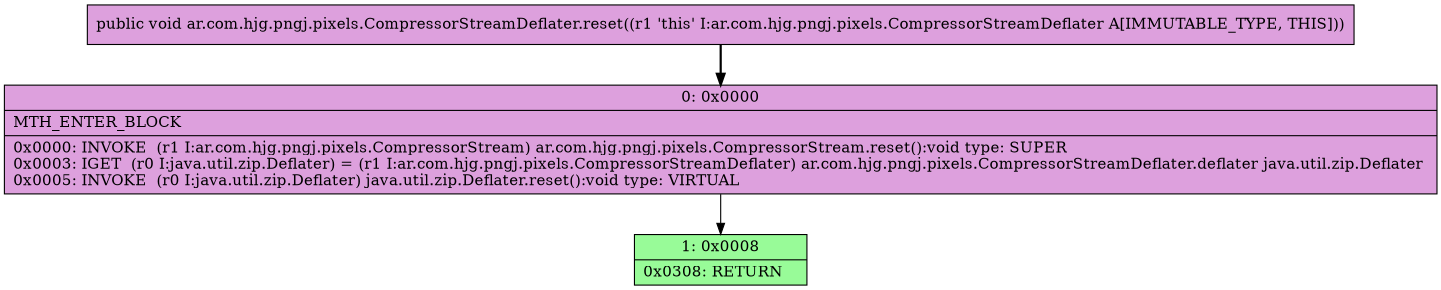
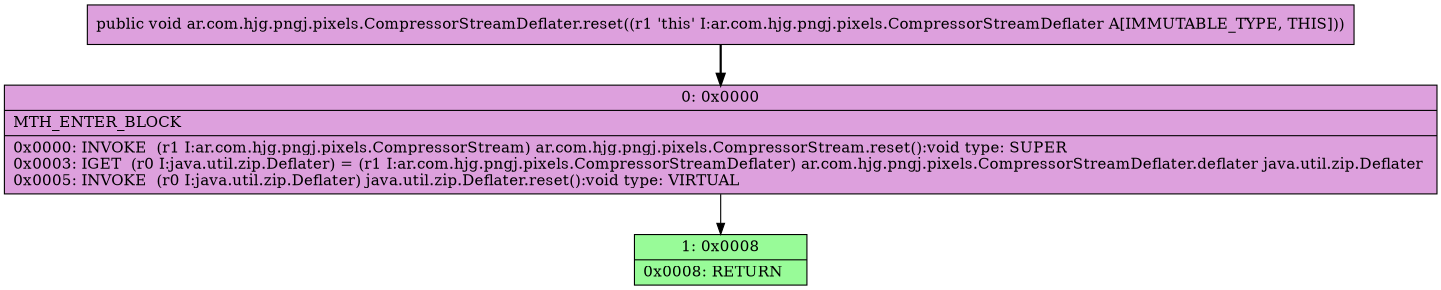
(721, 272) -> (721, 272)
